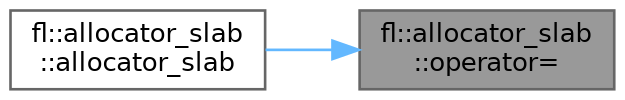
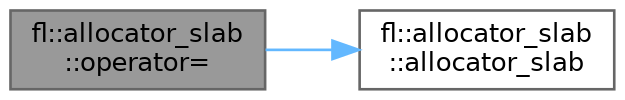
(299, 50) -> (299, 50)
